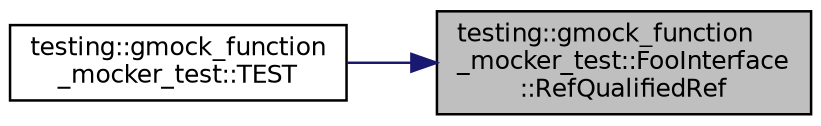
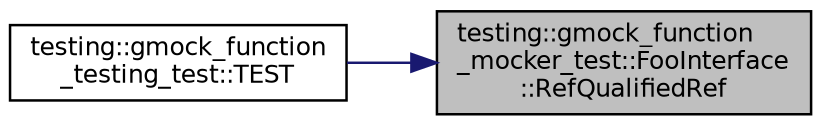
(178, 63) -> (178, 63)
